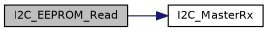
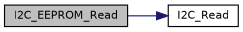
(216, 16) -> (203, 16)
